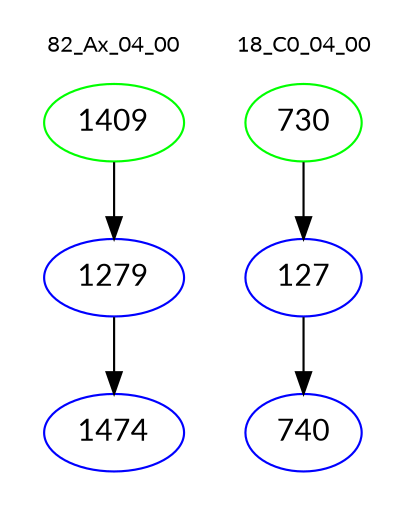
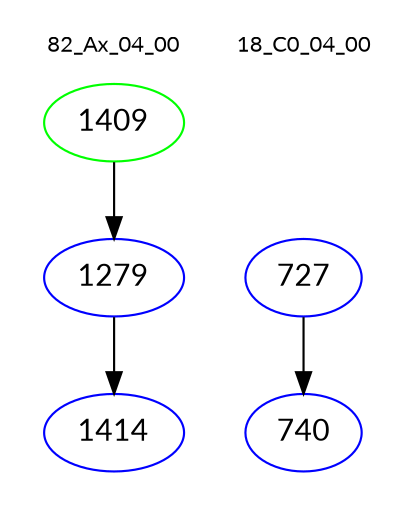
(304, 123) -> none
(304, 278) -> (304, 278)
(114, 433) -> (114, 433)
